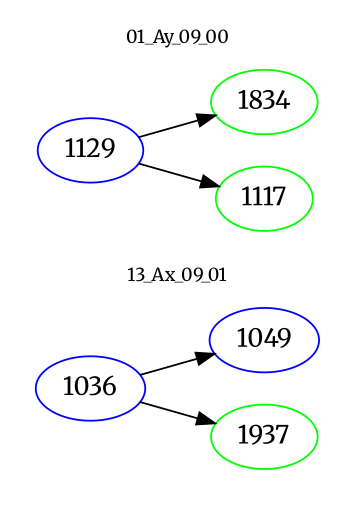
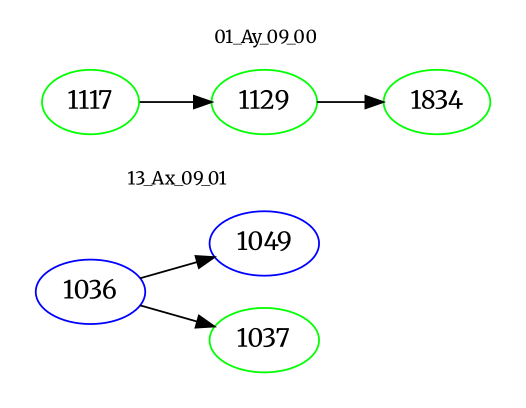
(90, 150) -> (264, 102)
(170, 172) -> (167, 102)
(264, 437) -> (264, 340)
